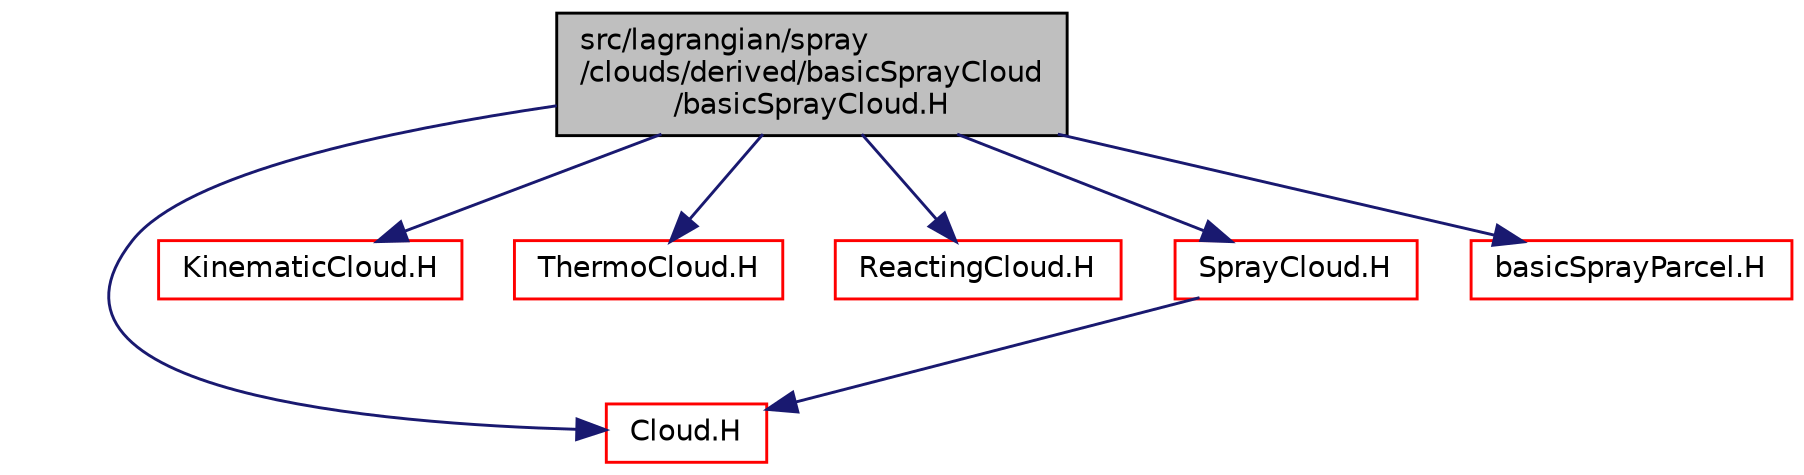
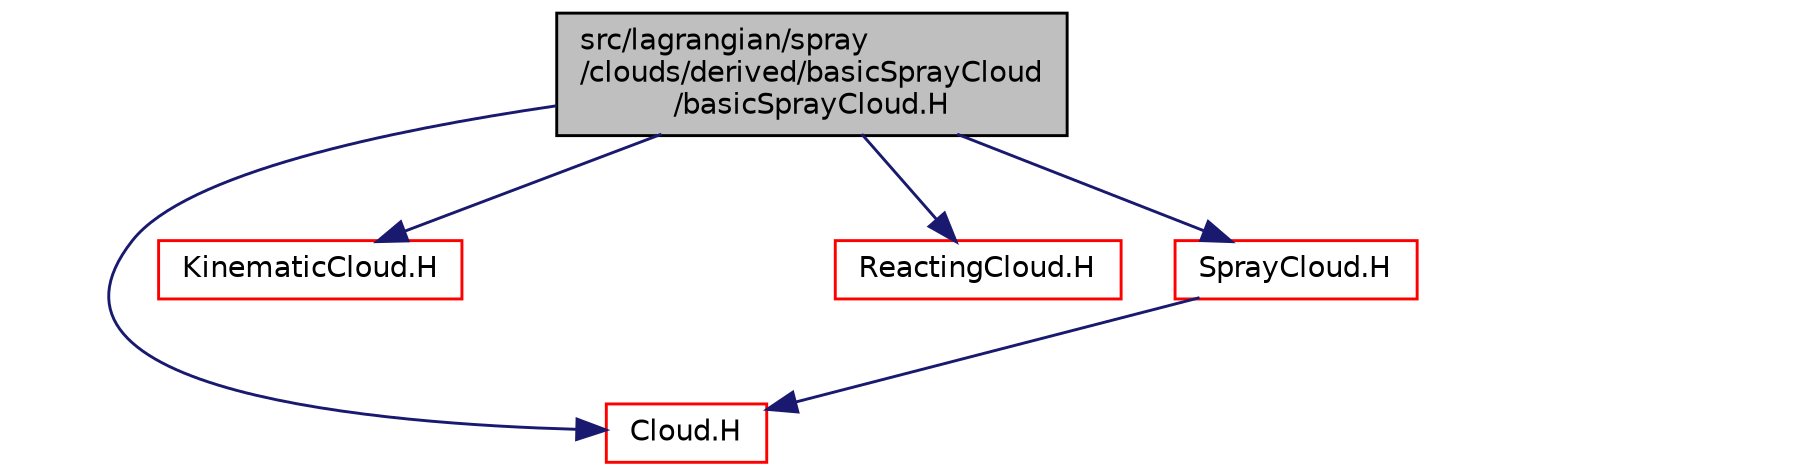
(649, 270) -> none
(1632, 270) -> none
